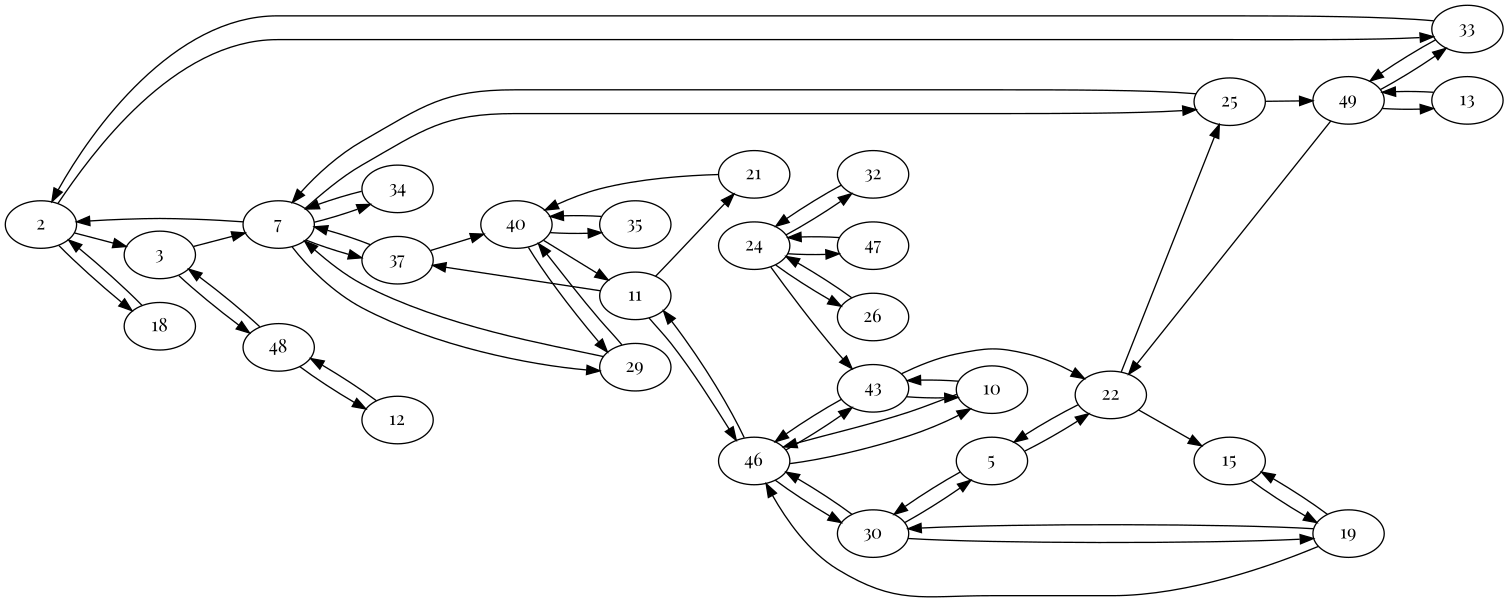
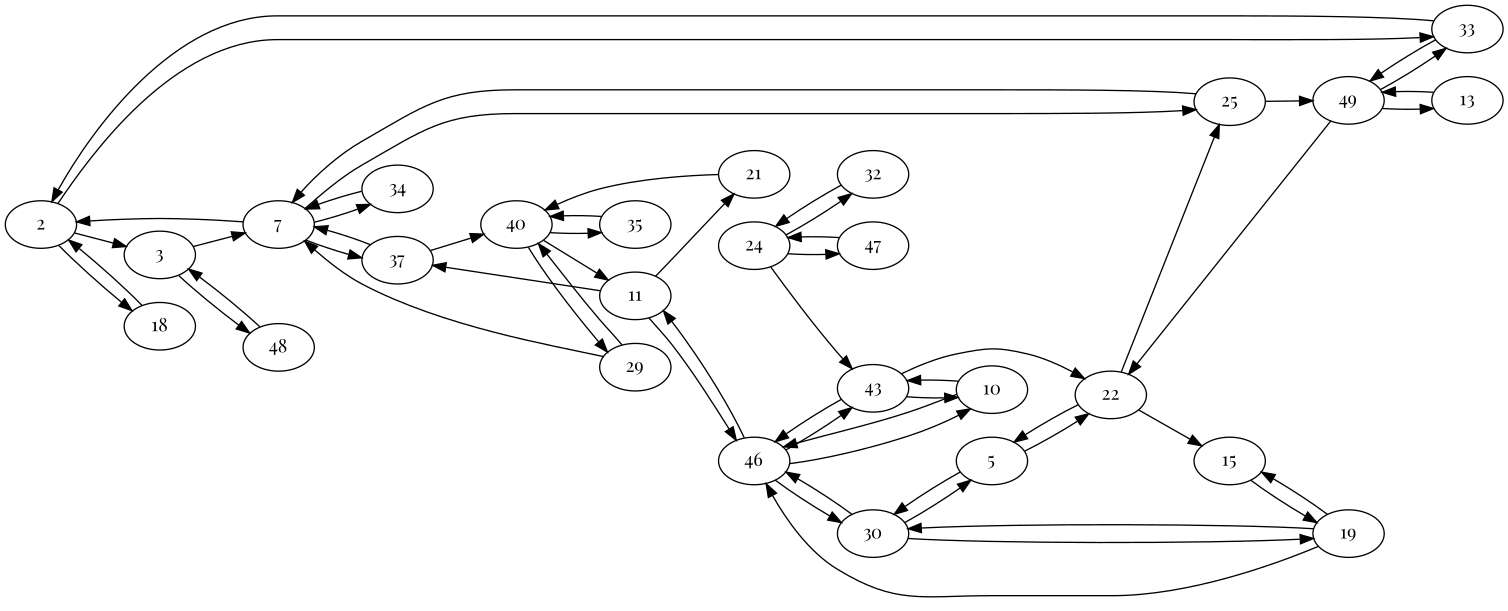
(873, 317) -> none
(427, 335) -> none
(398, 420) -> none
